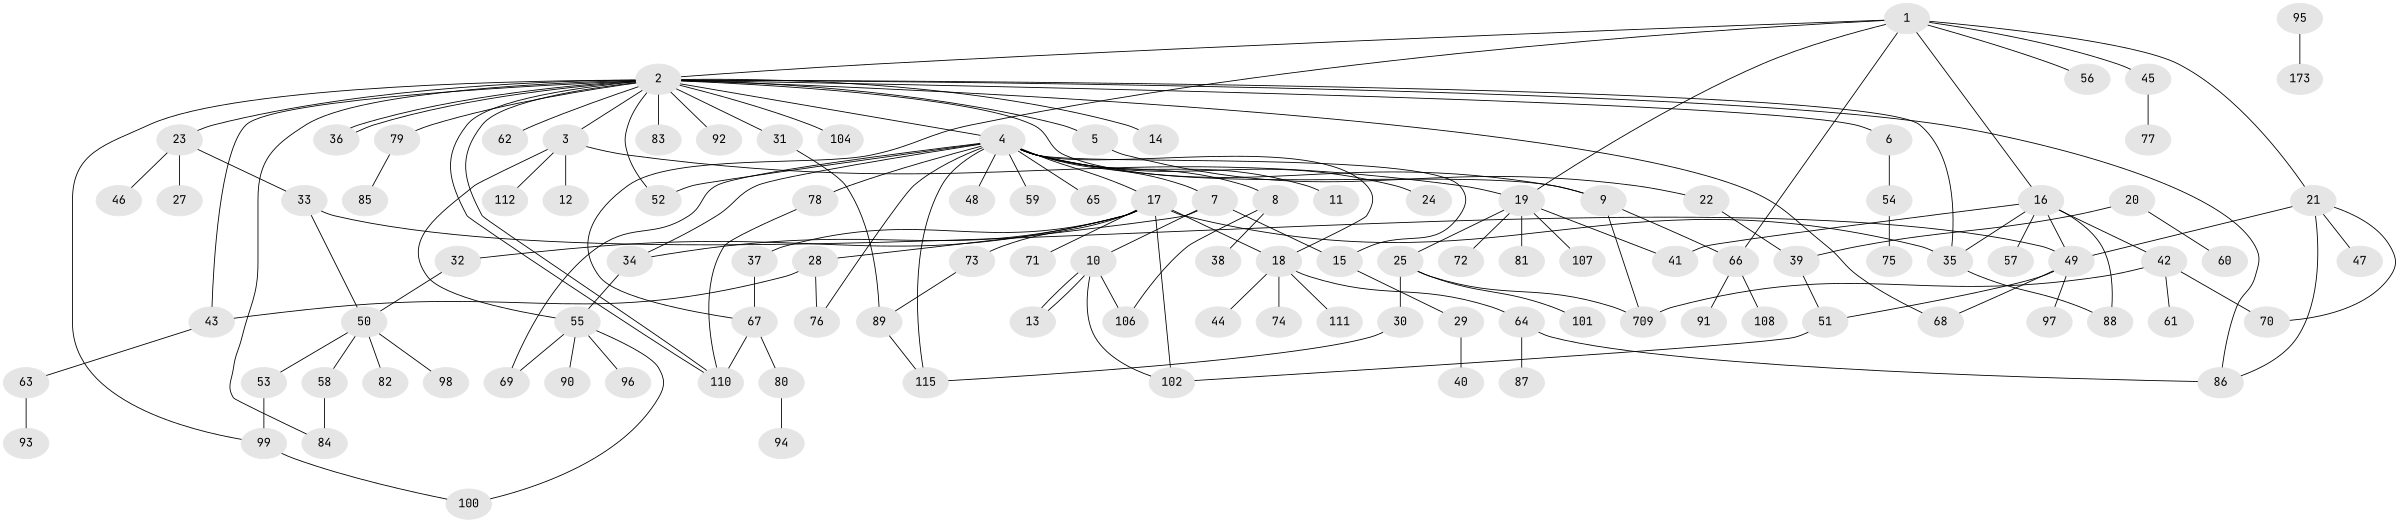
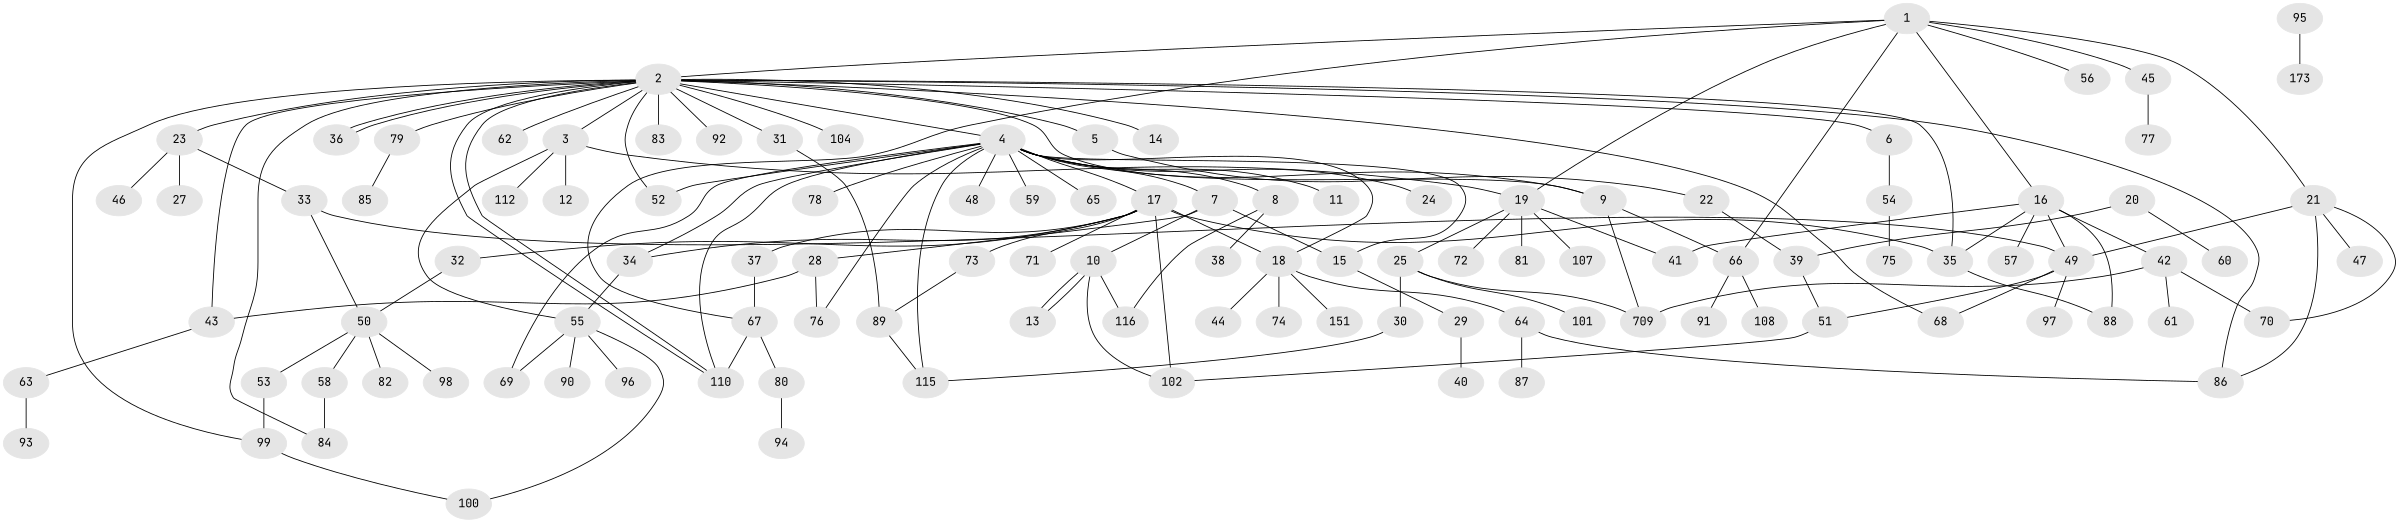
(715, 266) -> (775, 191)
(1125, 322) -> (1125, 322)
(1340, 322) -> (1340, 322)
